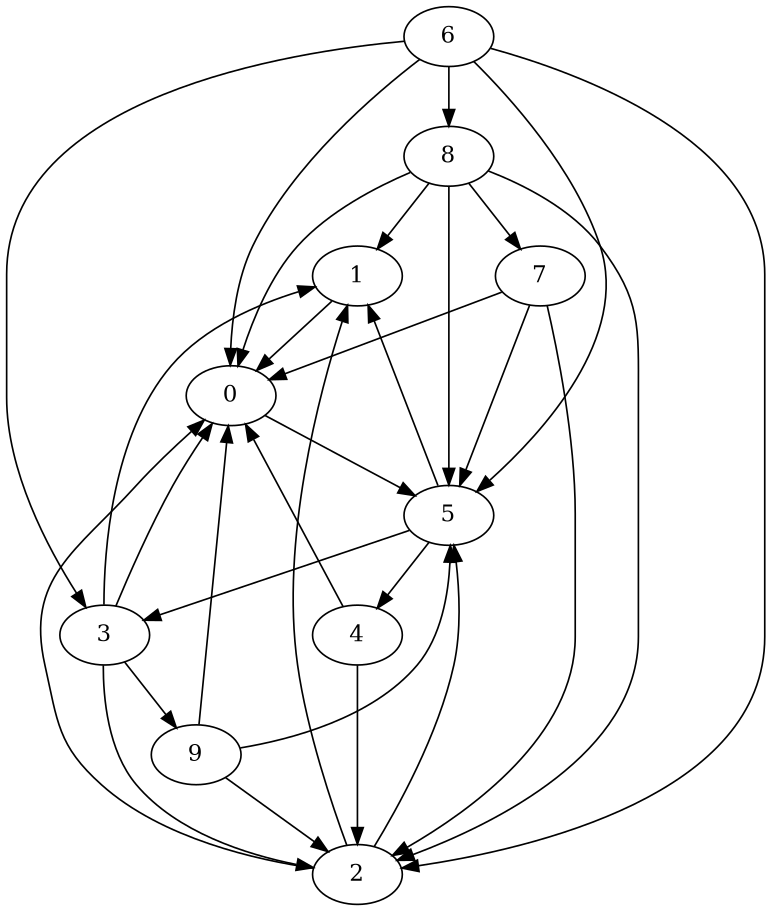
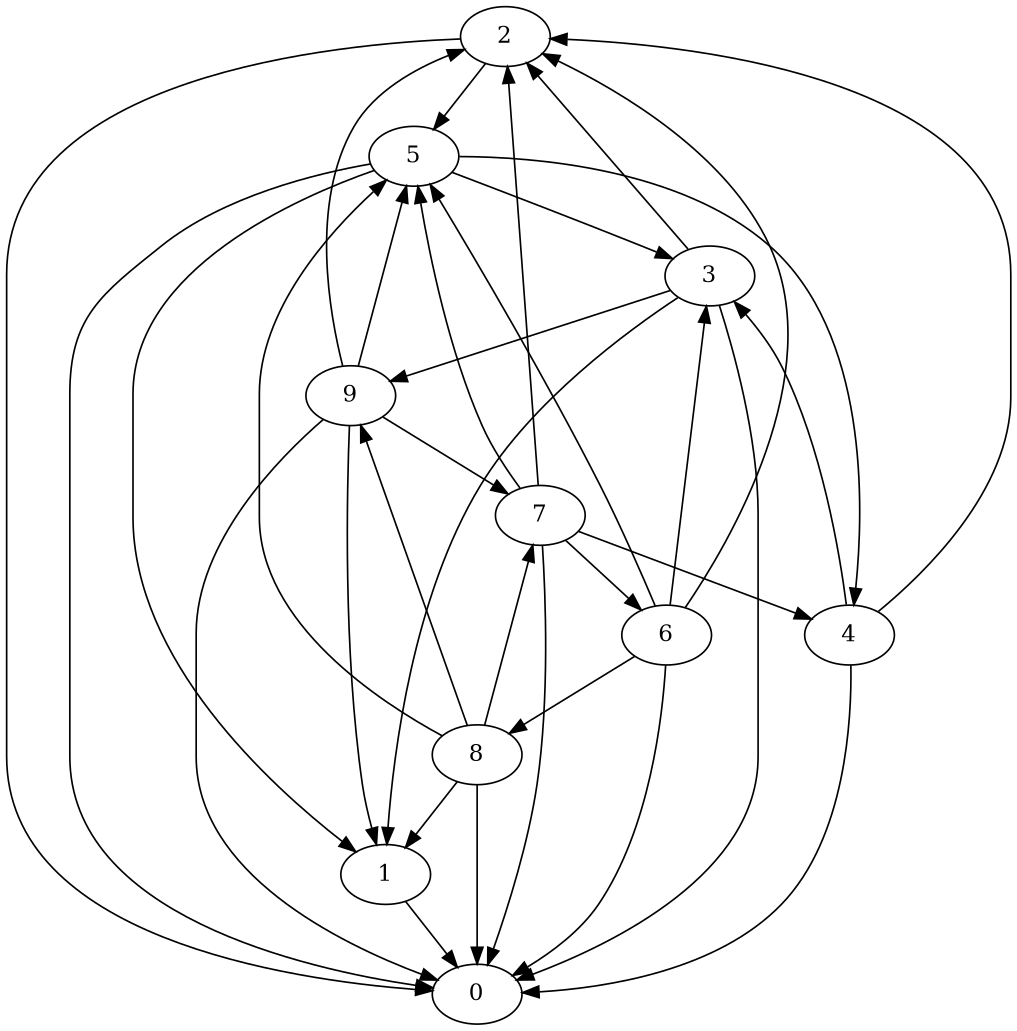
none -> (438, 451)
(333, 452) -> (70, 595)
none -> (815, 453)
(638, 535) -> (417, 583)
none -> (597, 569)
none -> (687, 572)
(294, 584) -> (349, 628)
